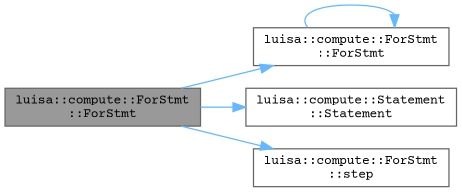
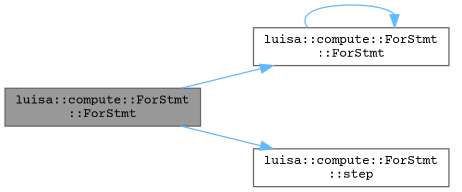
(351, 107) -> none
